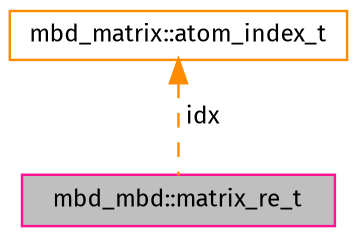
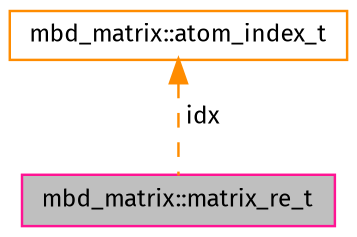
(178, 200) -> (178, 200)
